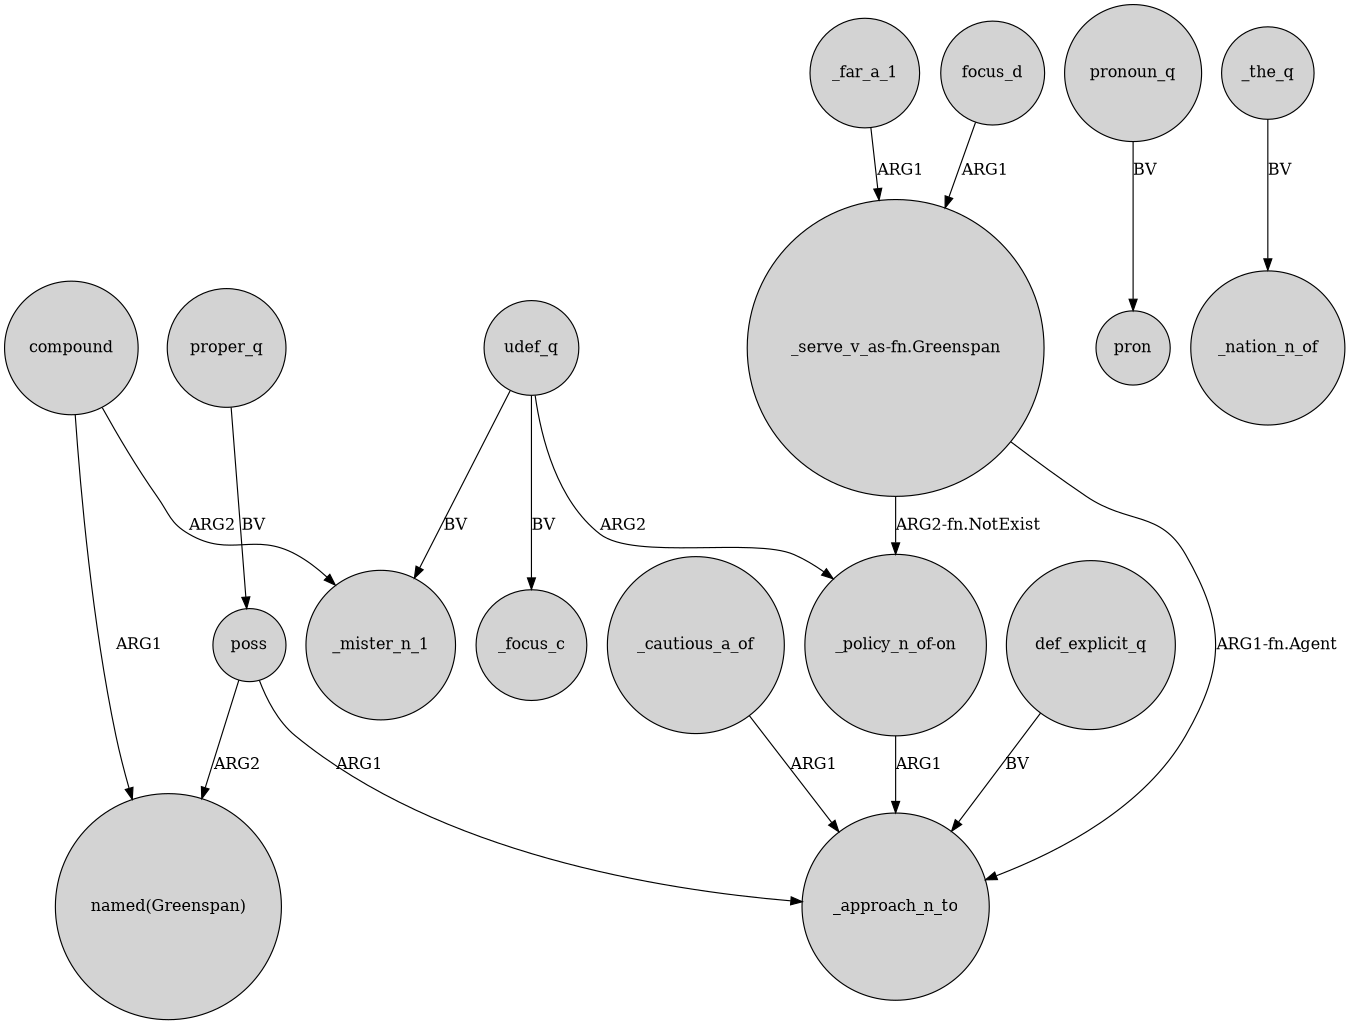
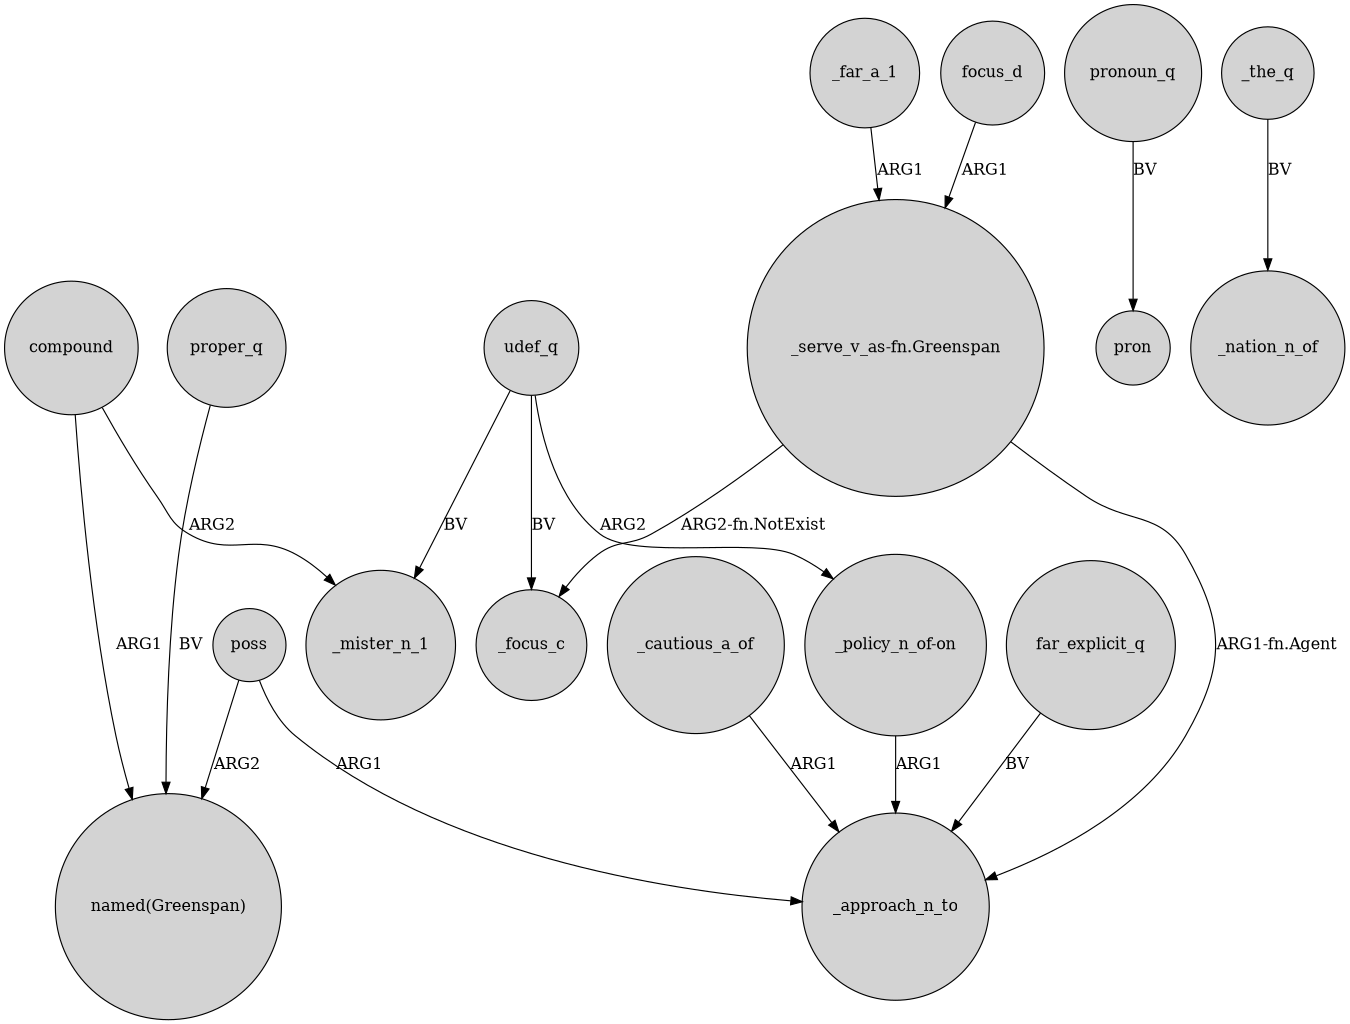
(238, 502) -> (175, 592)
(896, 520) -> (675, 520)
(1091, 645) -> (1091, 645)
